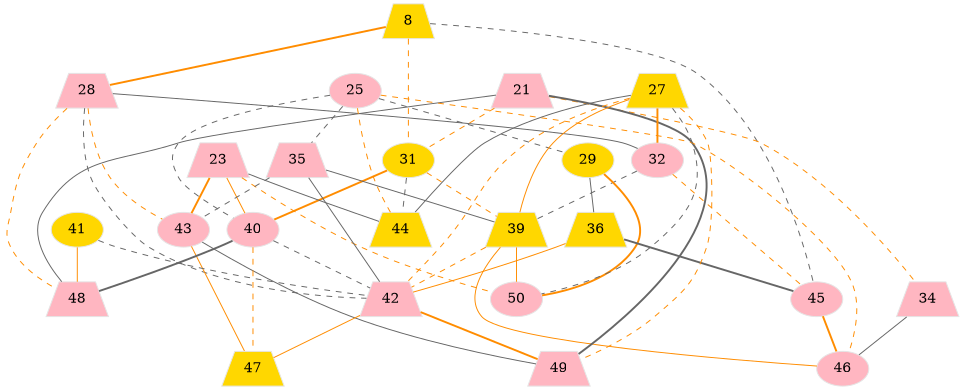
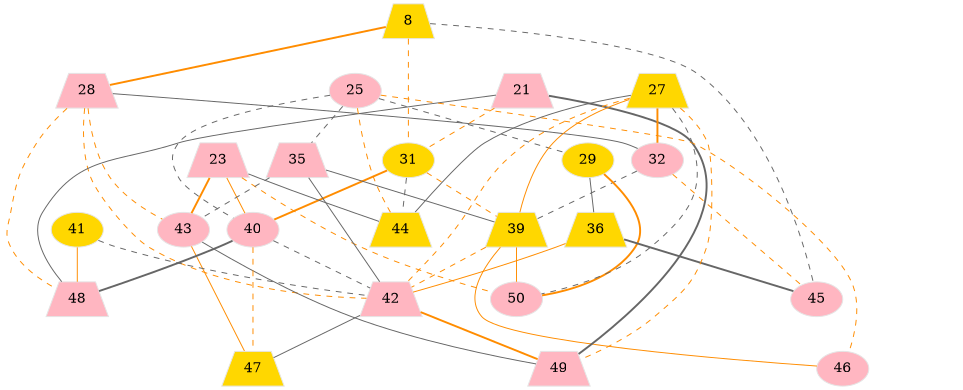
(151, 249) -> (151, 249)
(928, 299) -> none
(830, 334) -> none
(317, 337) -> (317, 337)
